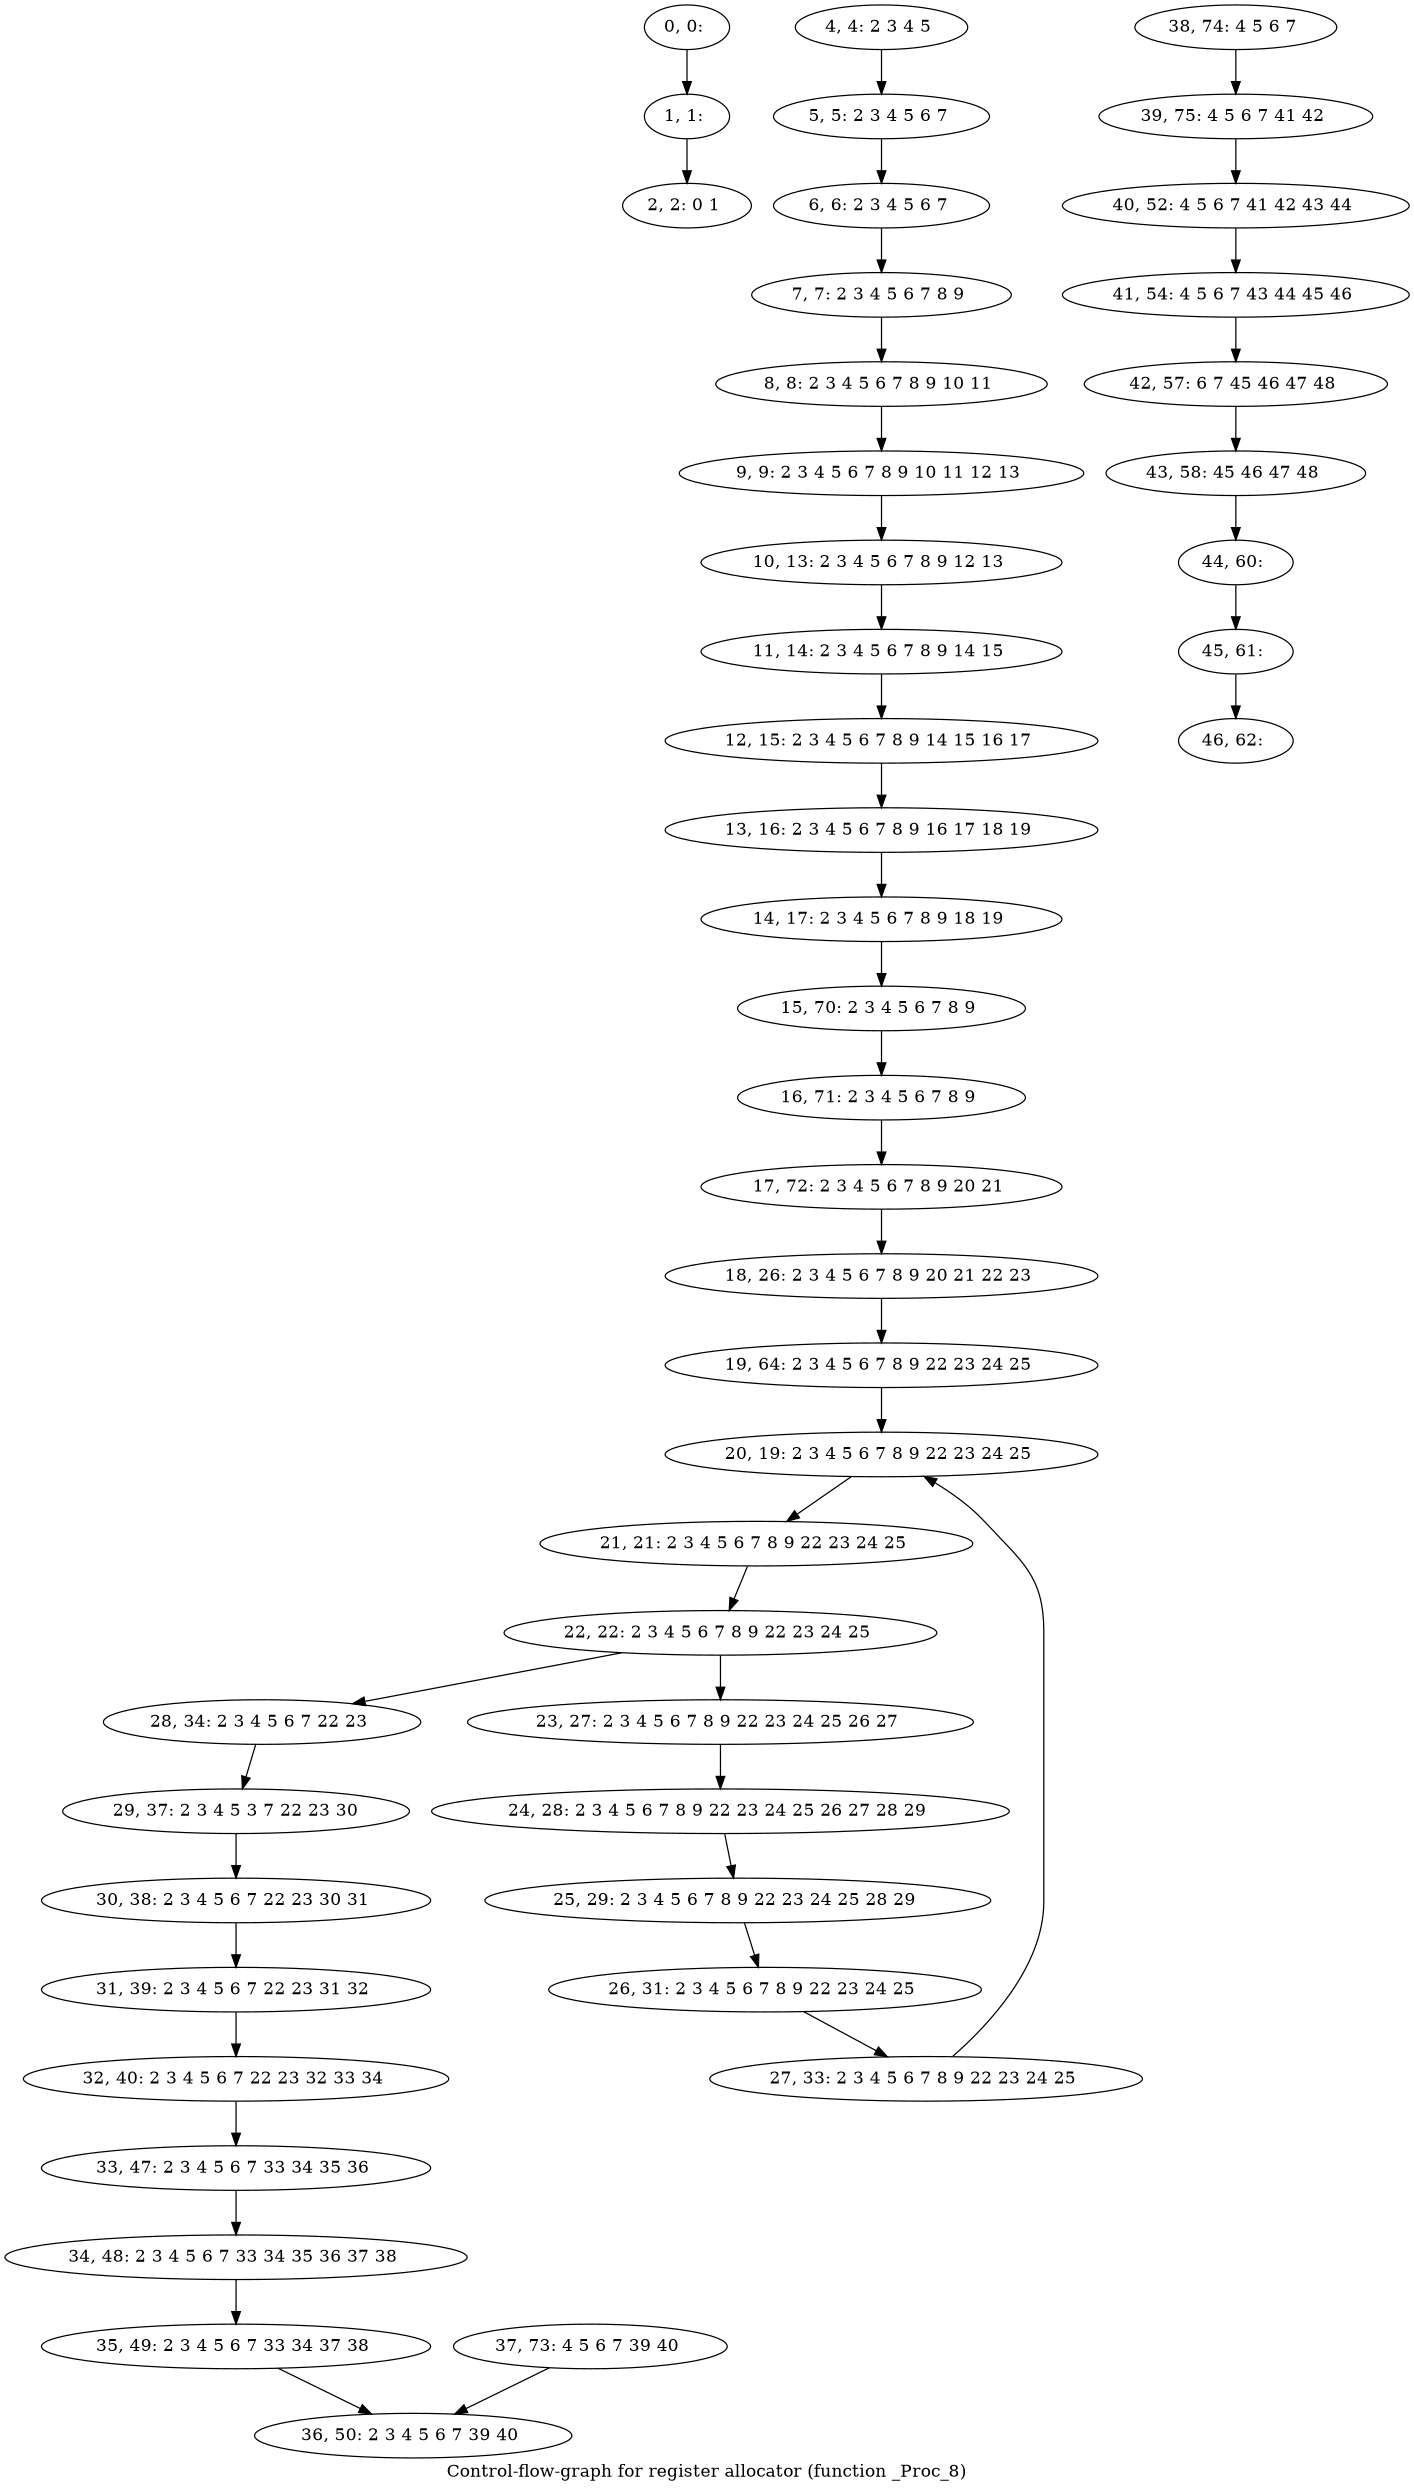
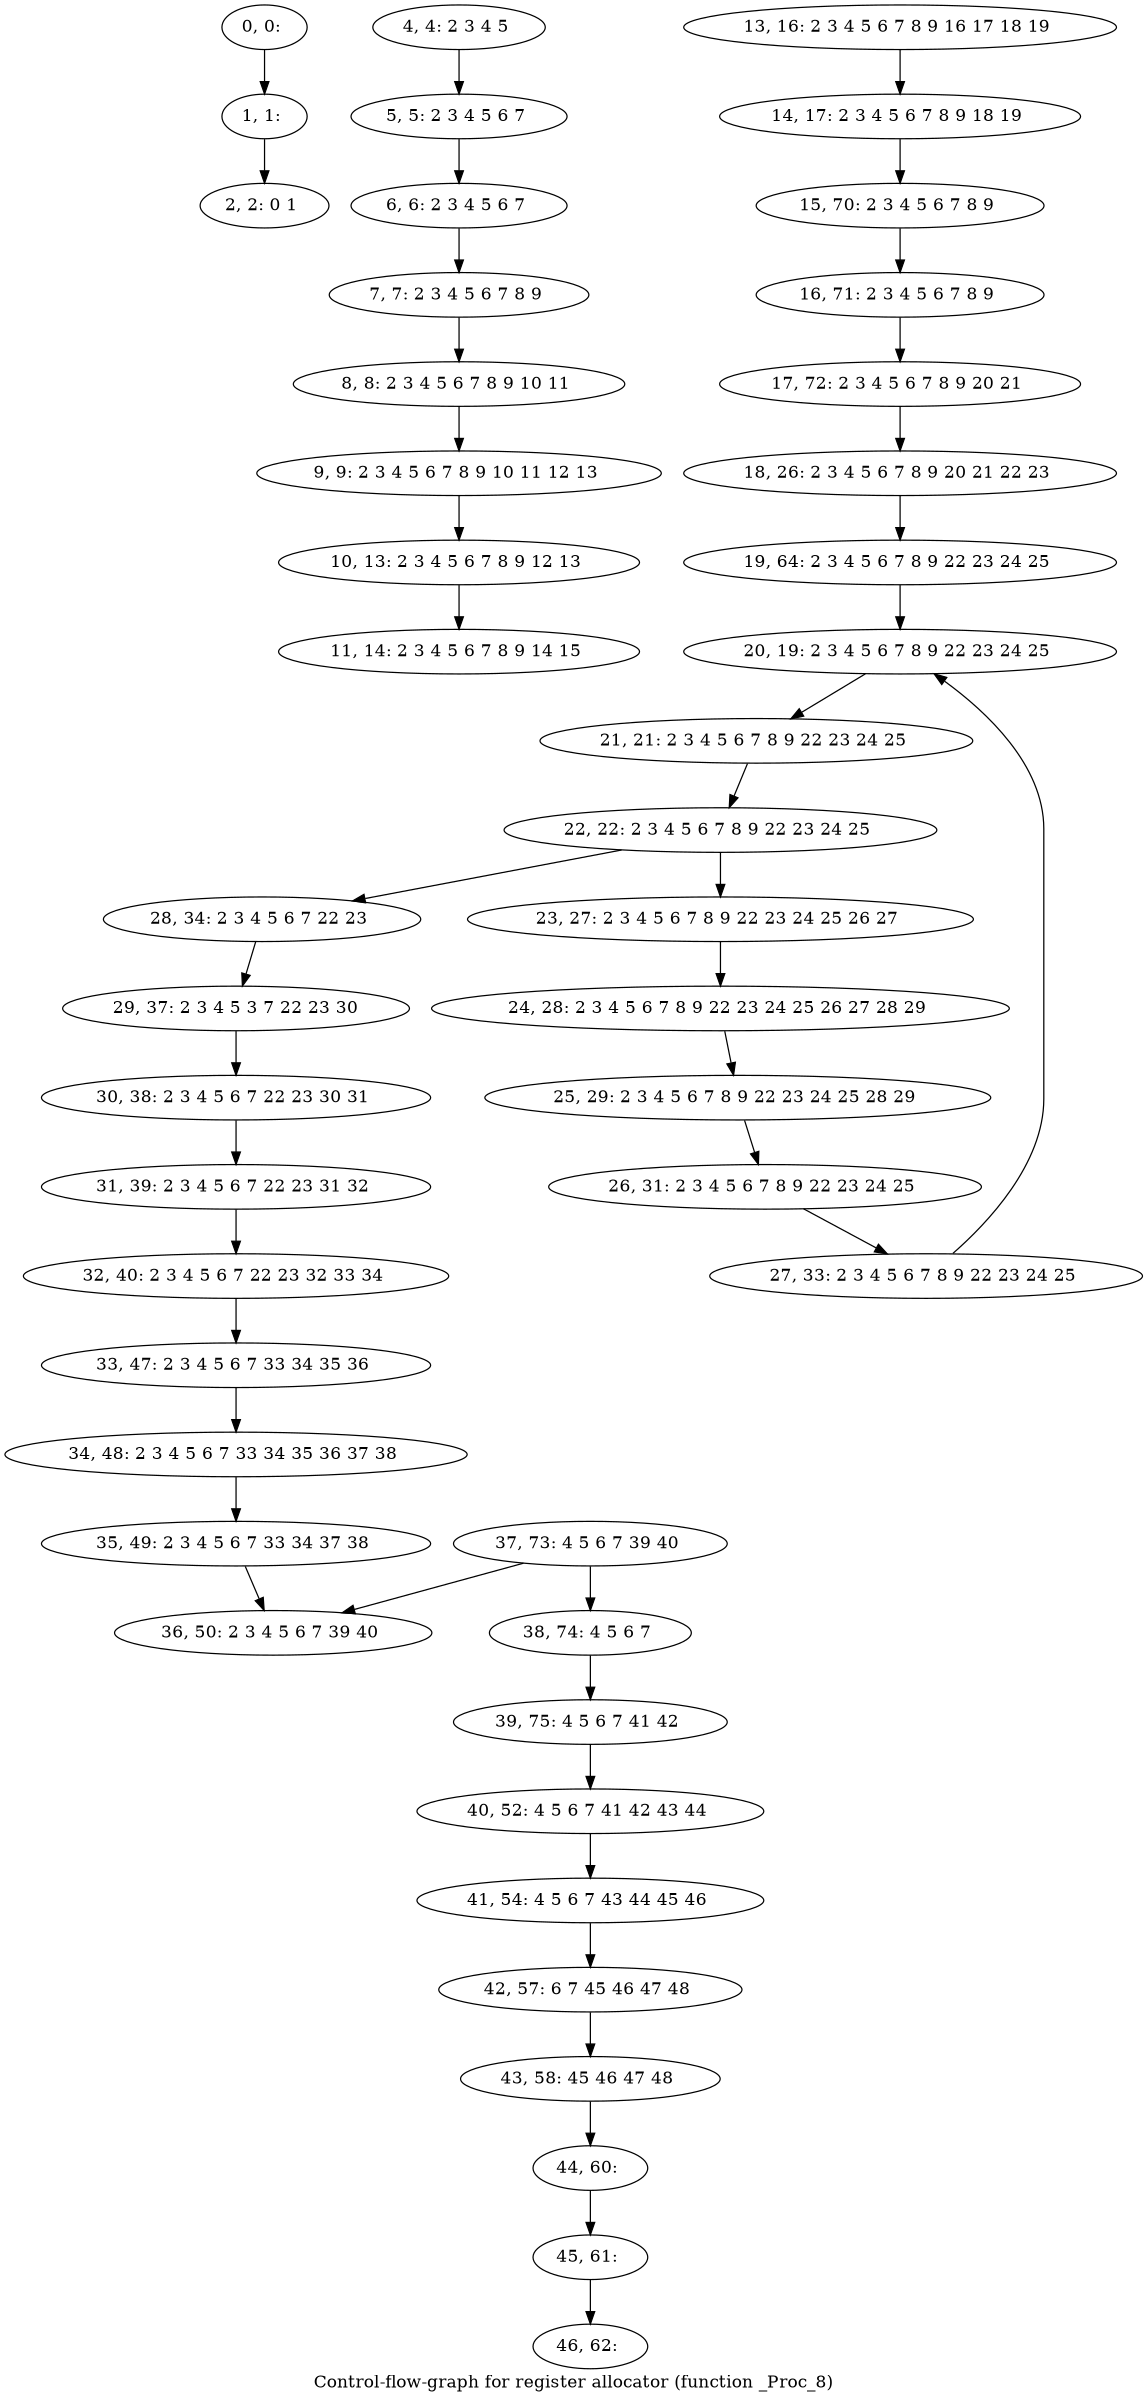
(882, 741) -> none
none -> (590, 1582)
